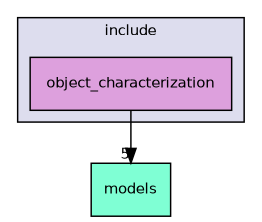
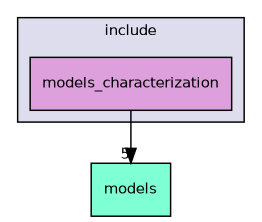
(131, 84) -> (131, 84)
